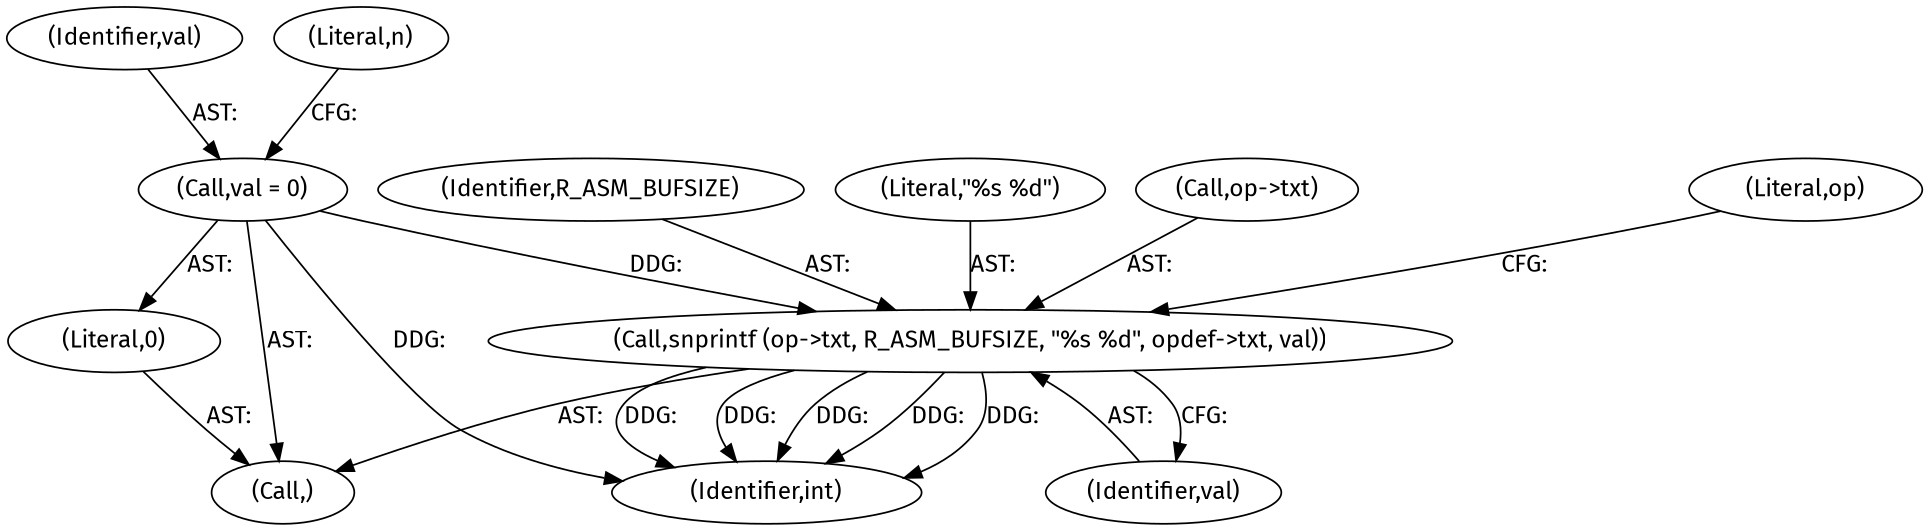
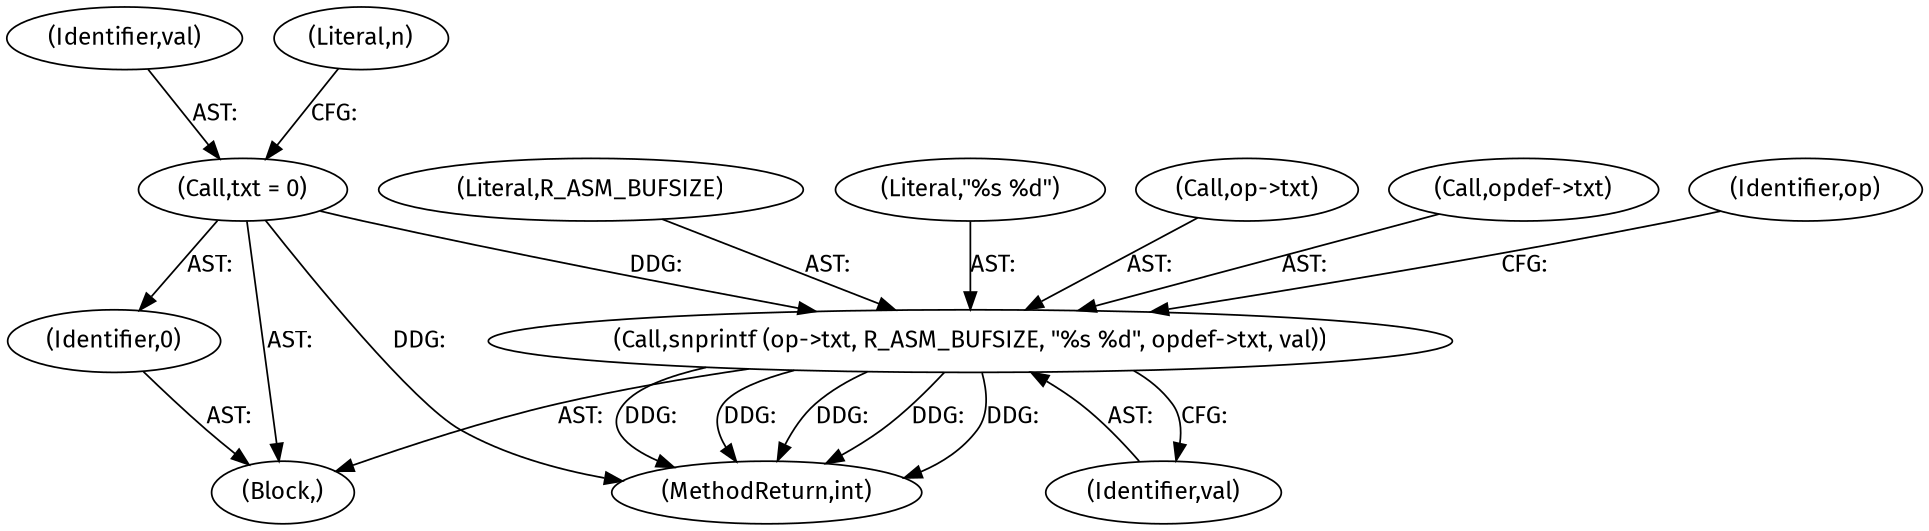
(243, 190) -> (243, 190)
(591, 190) -> (591, 190)
none -> (1524, 190)
(1806, 190) -> (1806, 190)
(114, 341) -> (114, 341)
(283, 492) -> (283, 492)
(767, 492) -> (767, 492)
